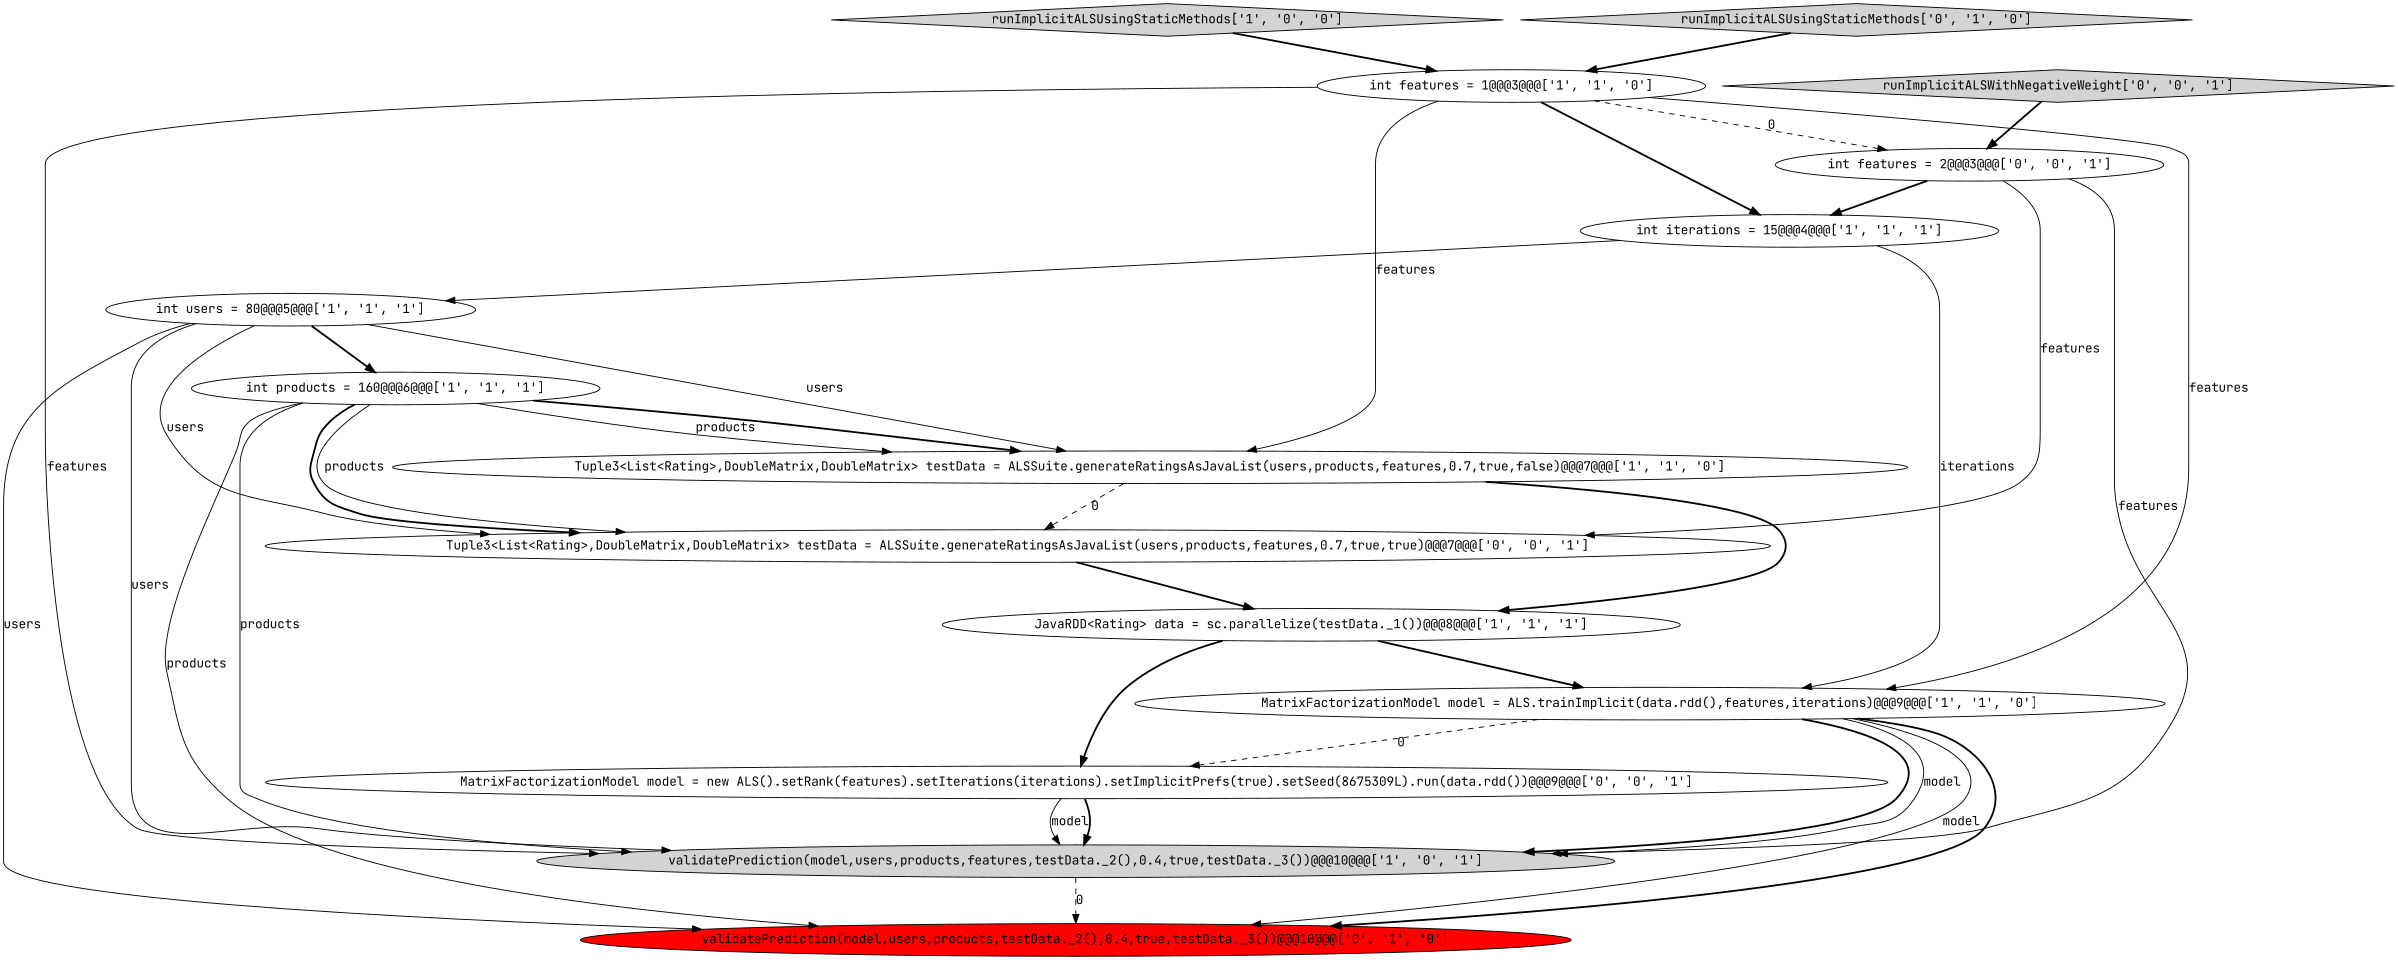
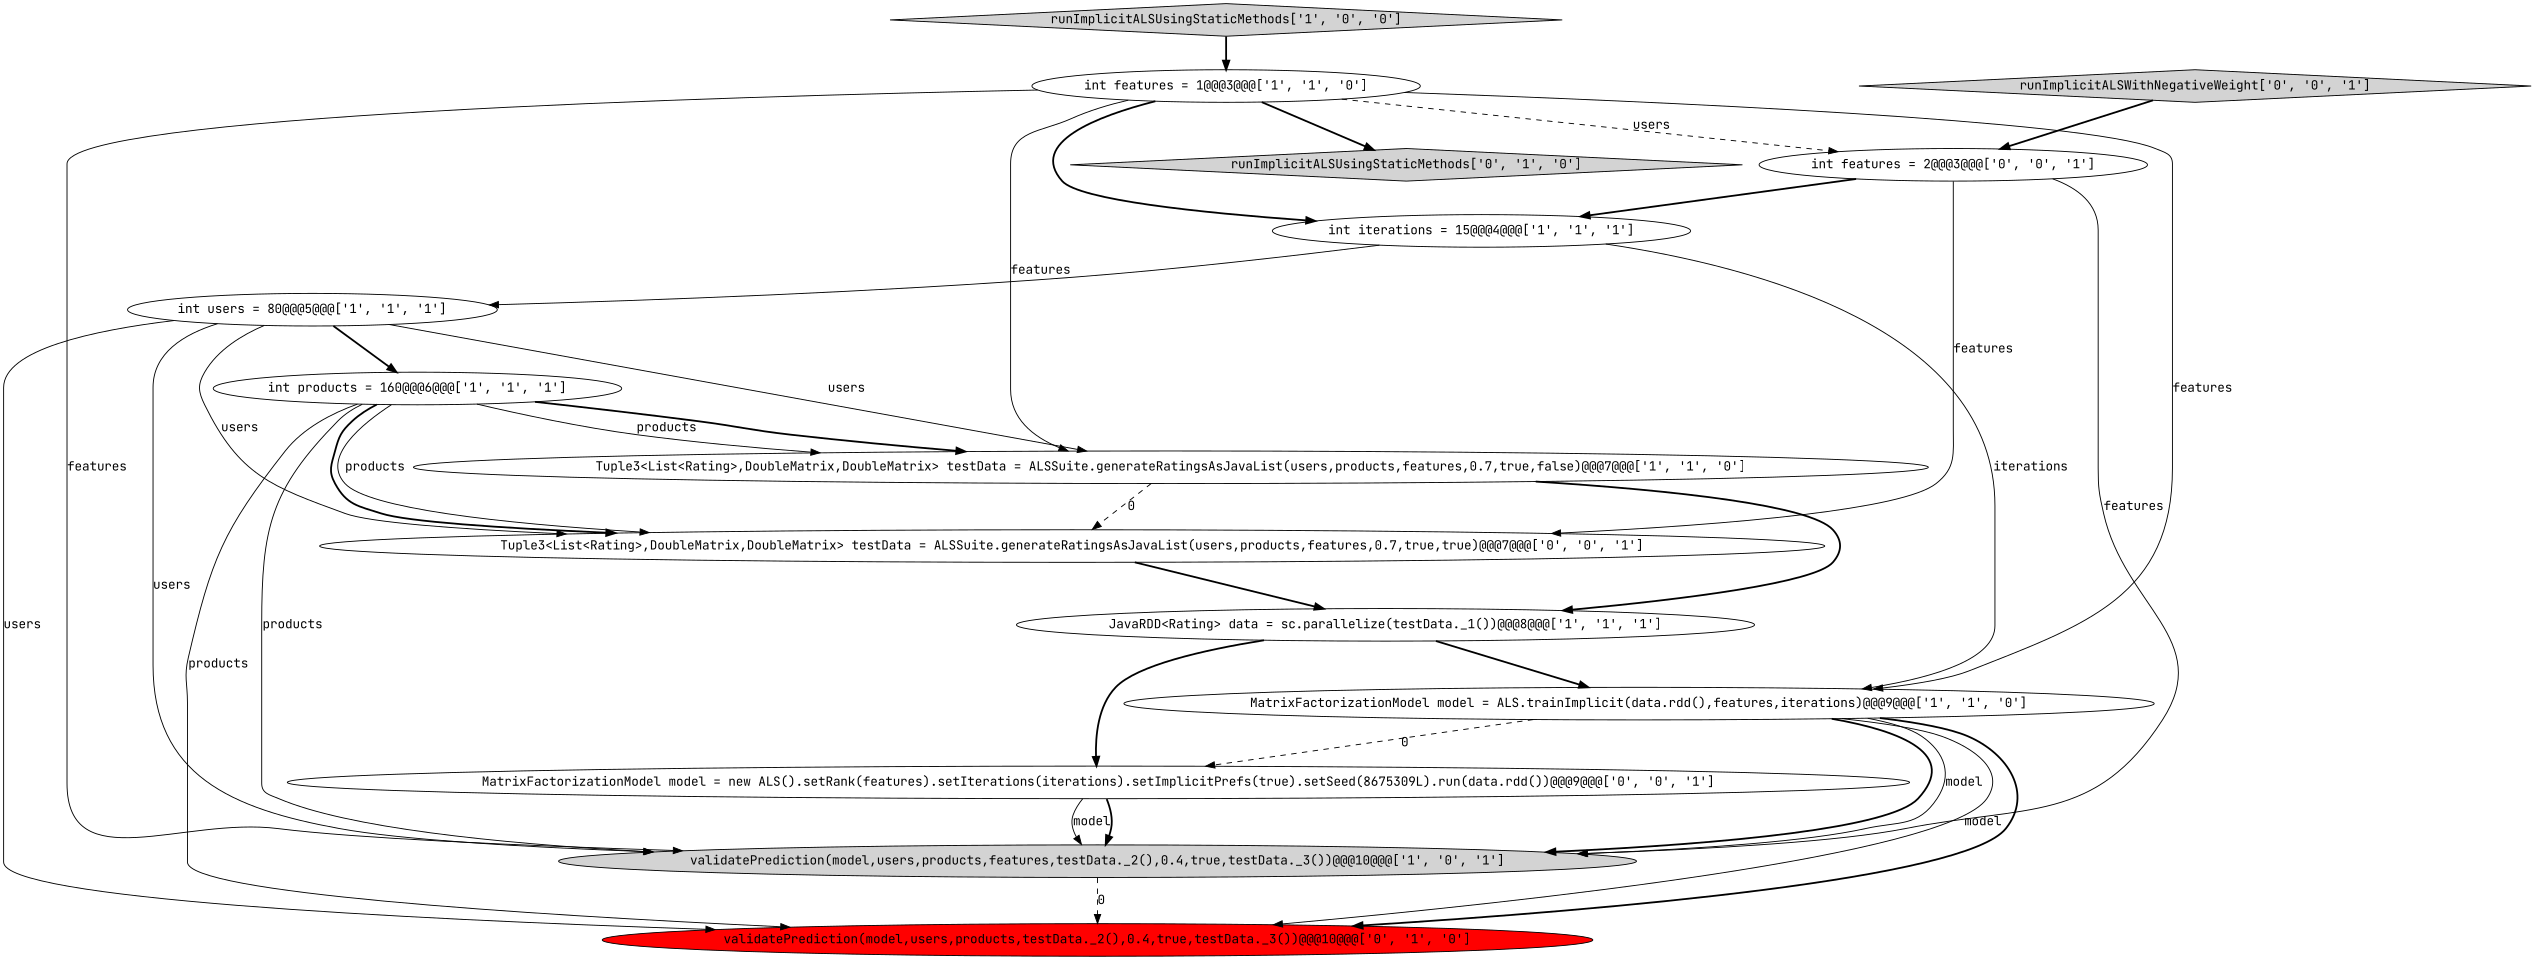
(1694, 51) -> (1314, 124)
(1772, 125) -> (1652, 125)
